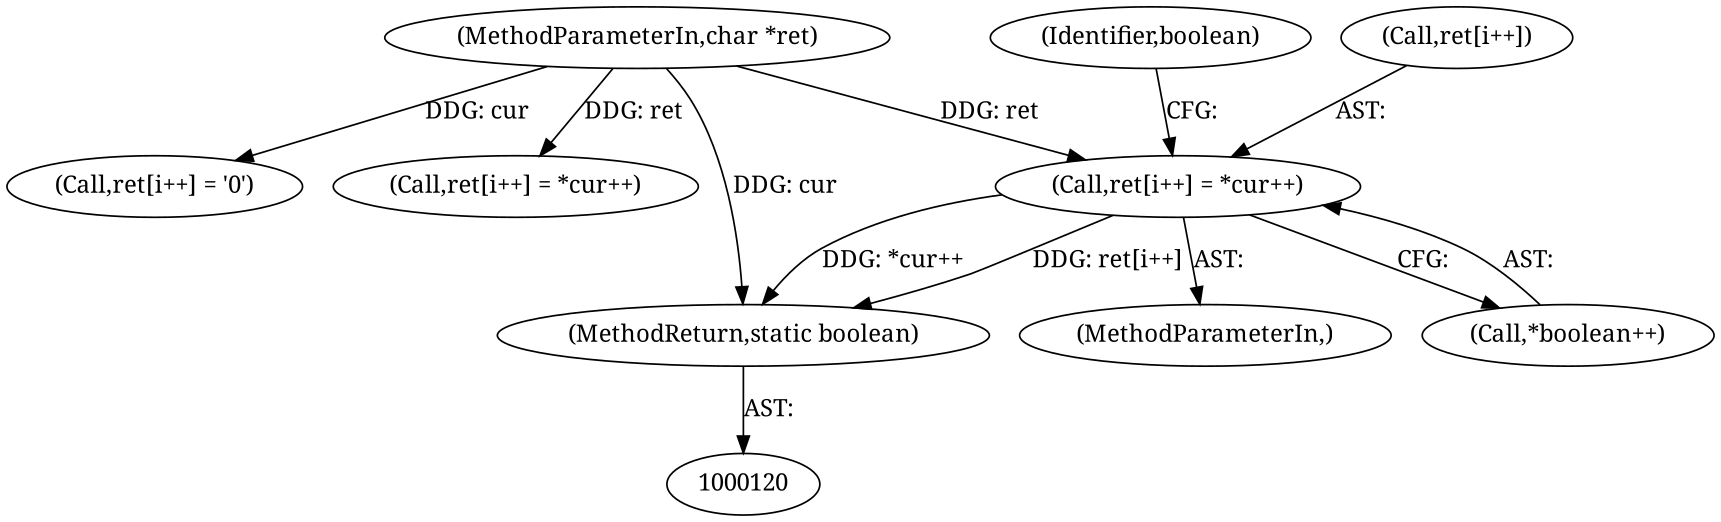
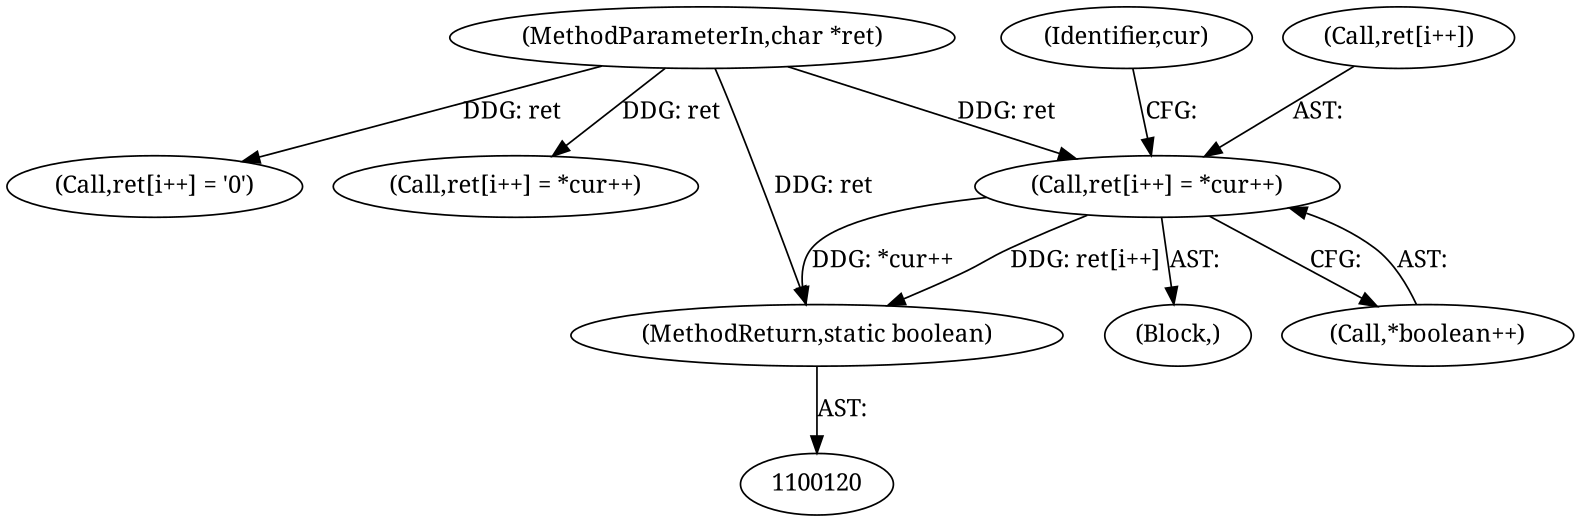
(1151, 38) -> (1127, 38)
(477, 112) -> (512, 112)
(785, 187) -> (824, 187)
(1205, 335) -> (1178, 335)
(743, 484) -> (817, 484)
